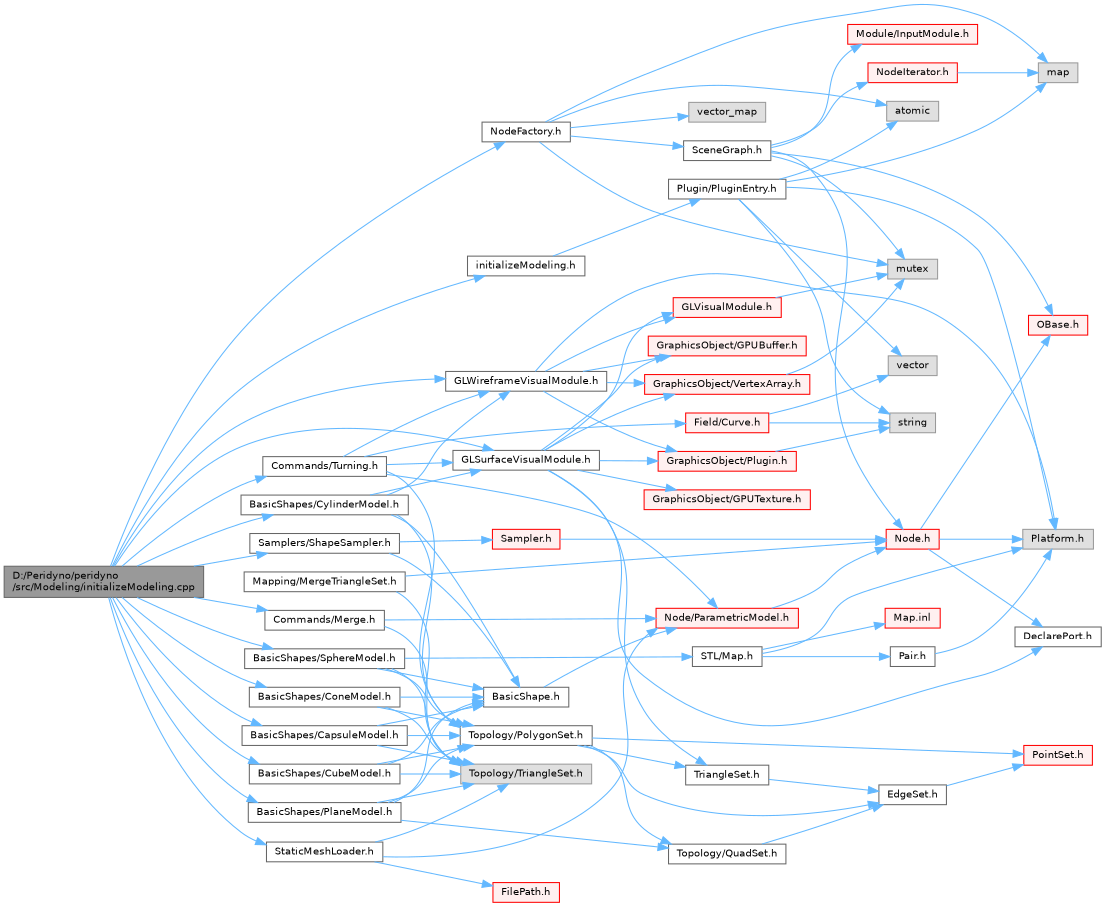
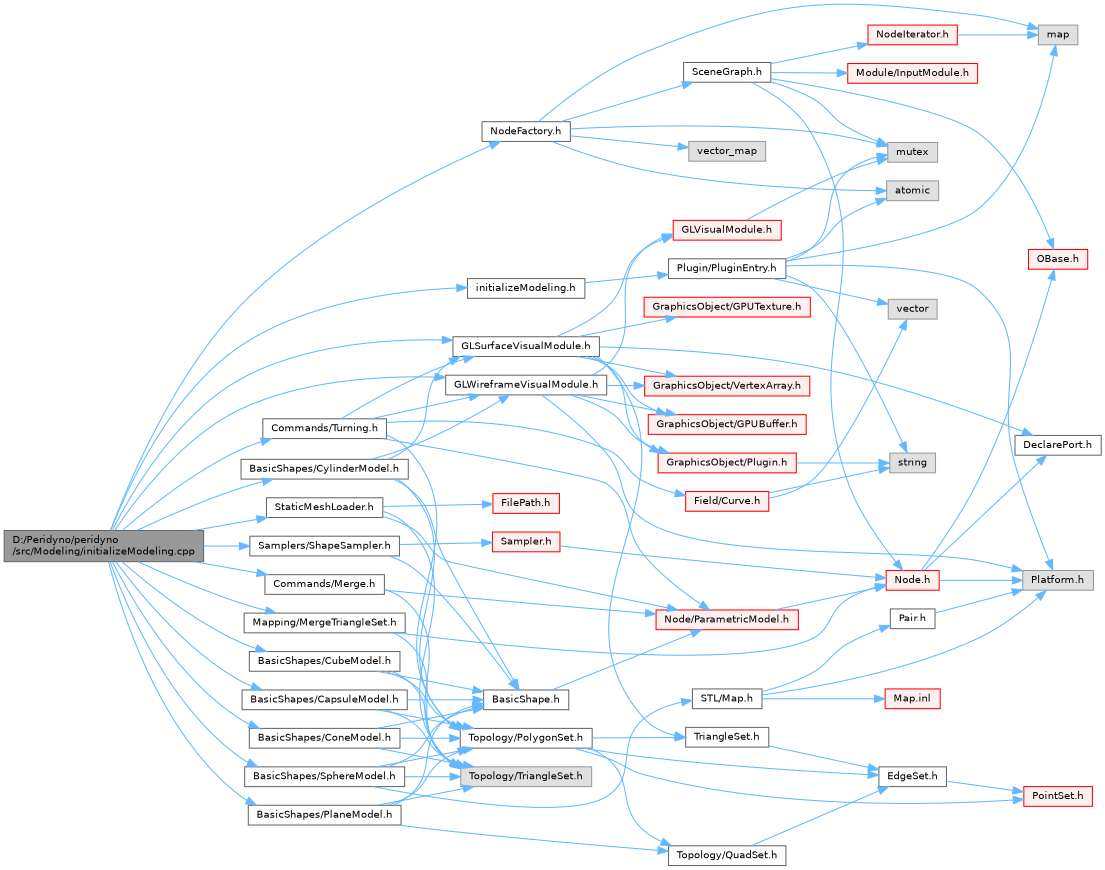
(848, 339) -> (830, 207)
none -> (201, 589)
